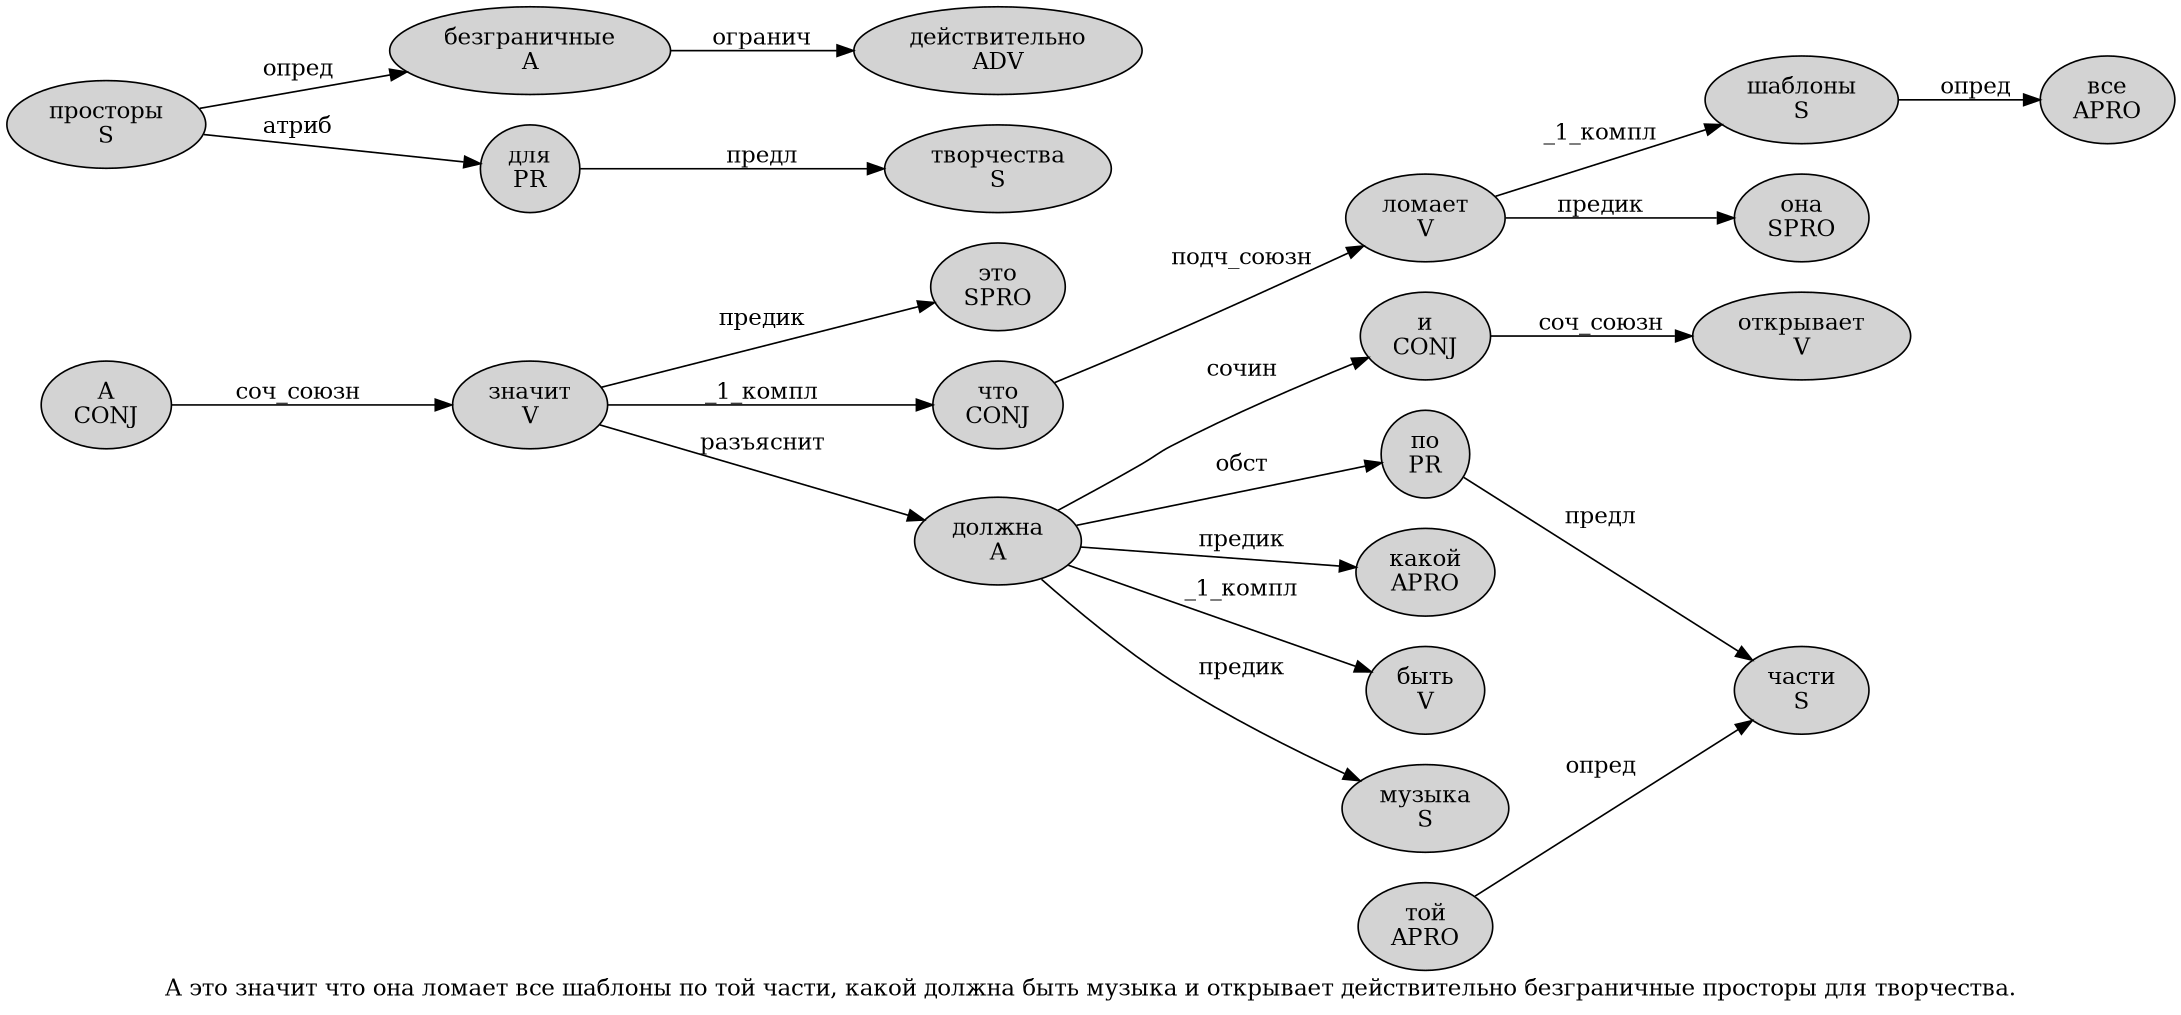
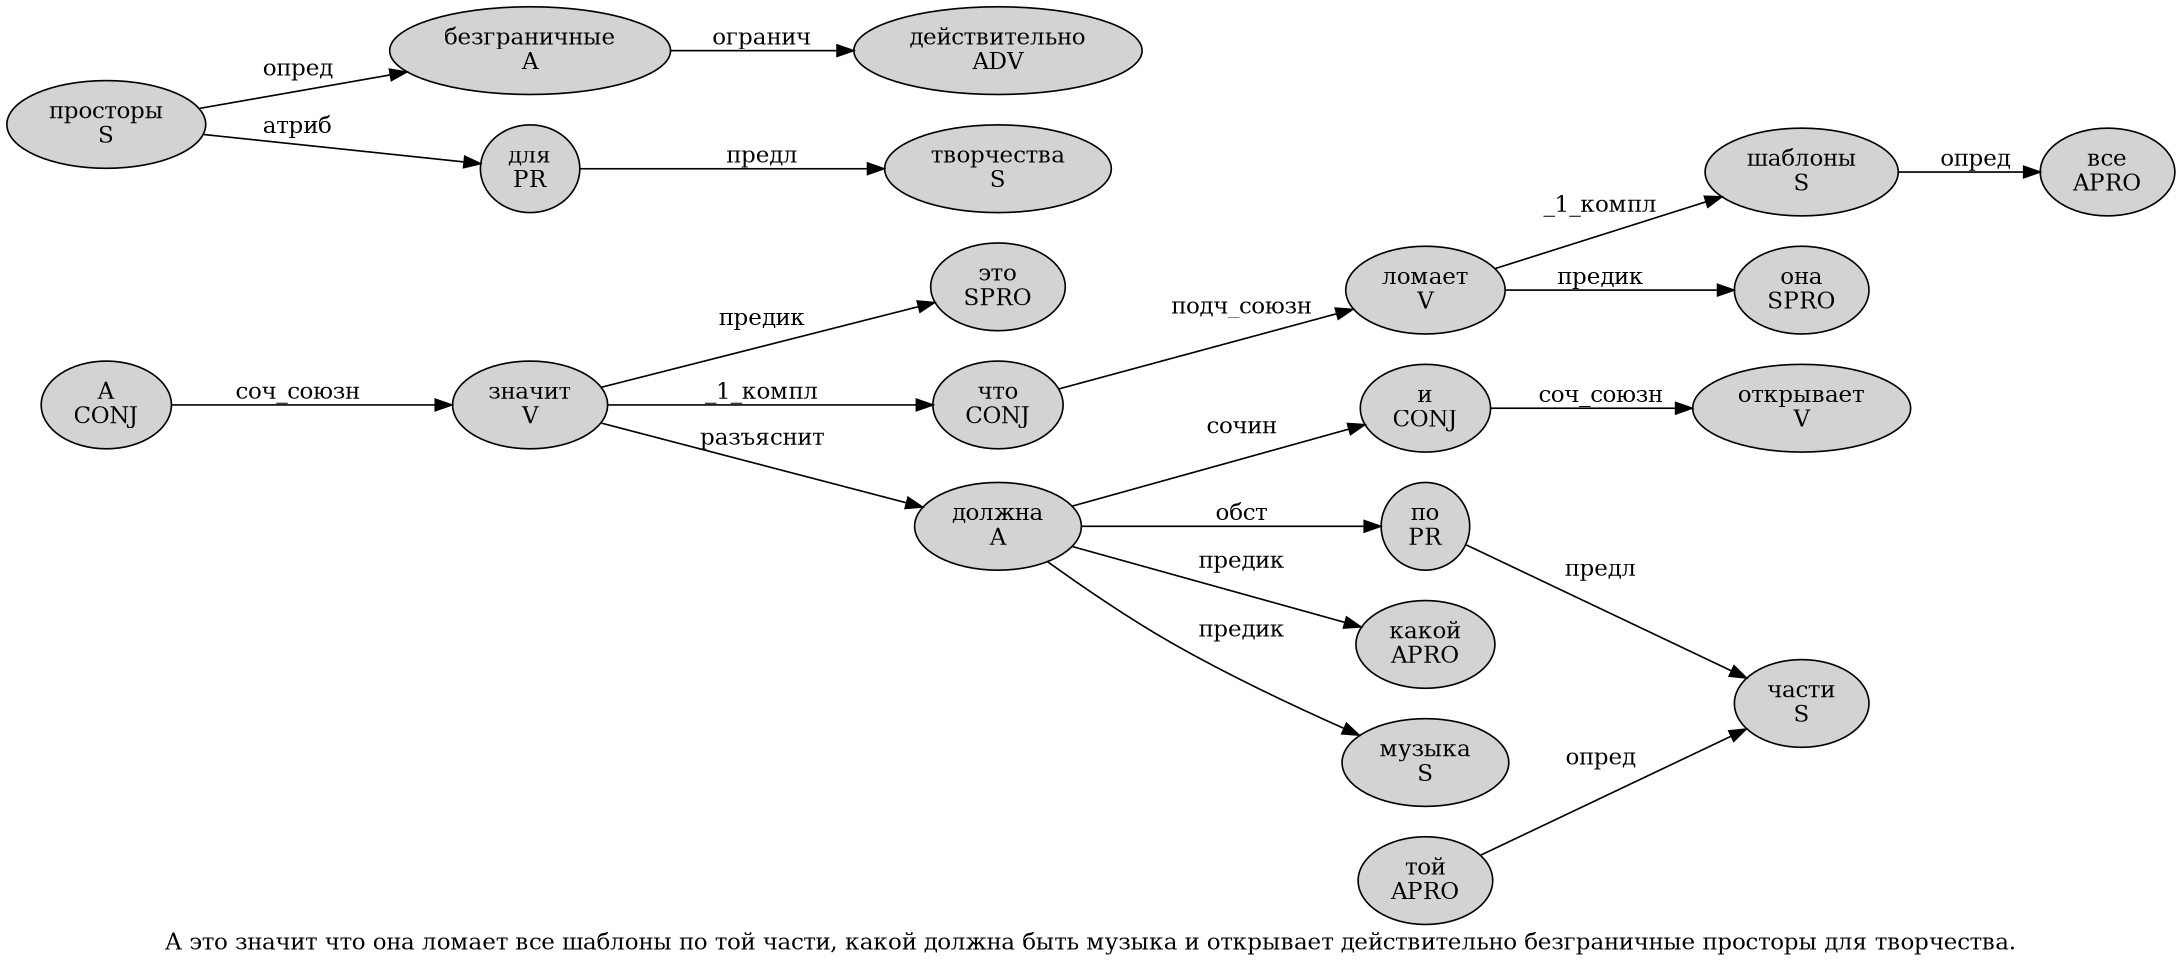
(1425, 690) -> none
